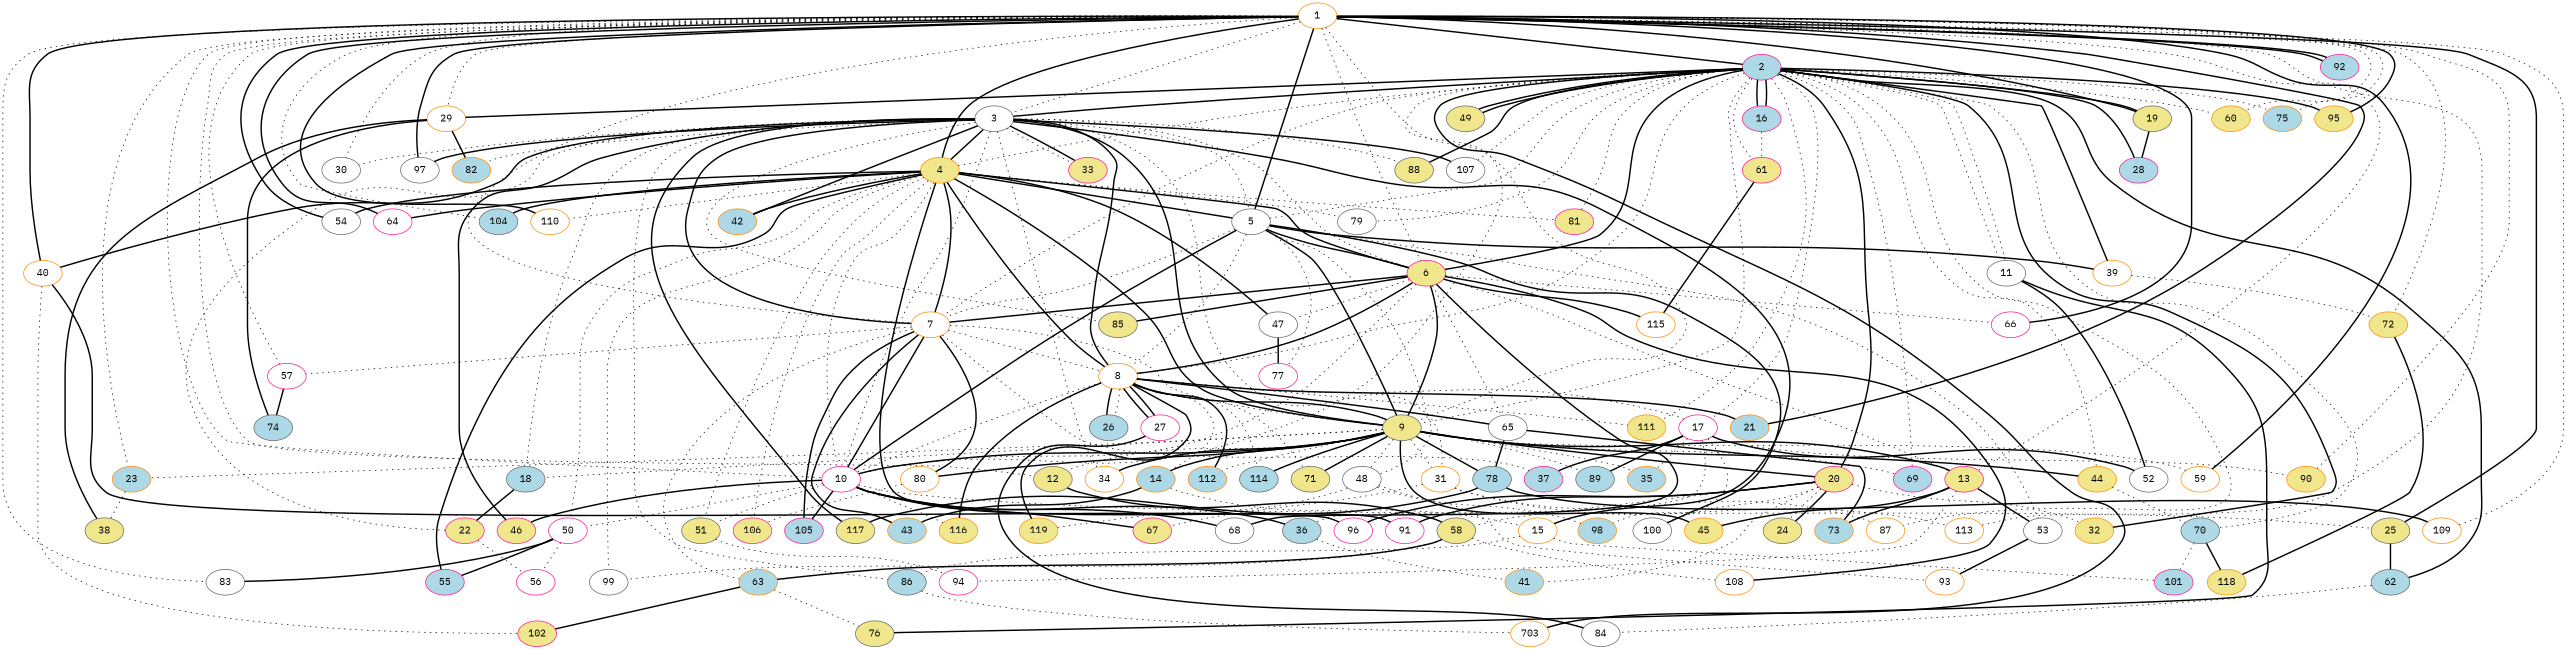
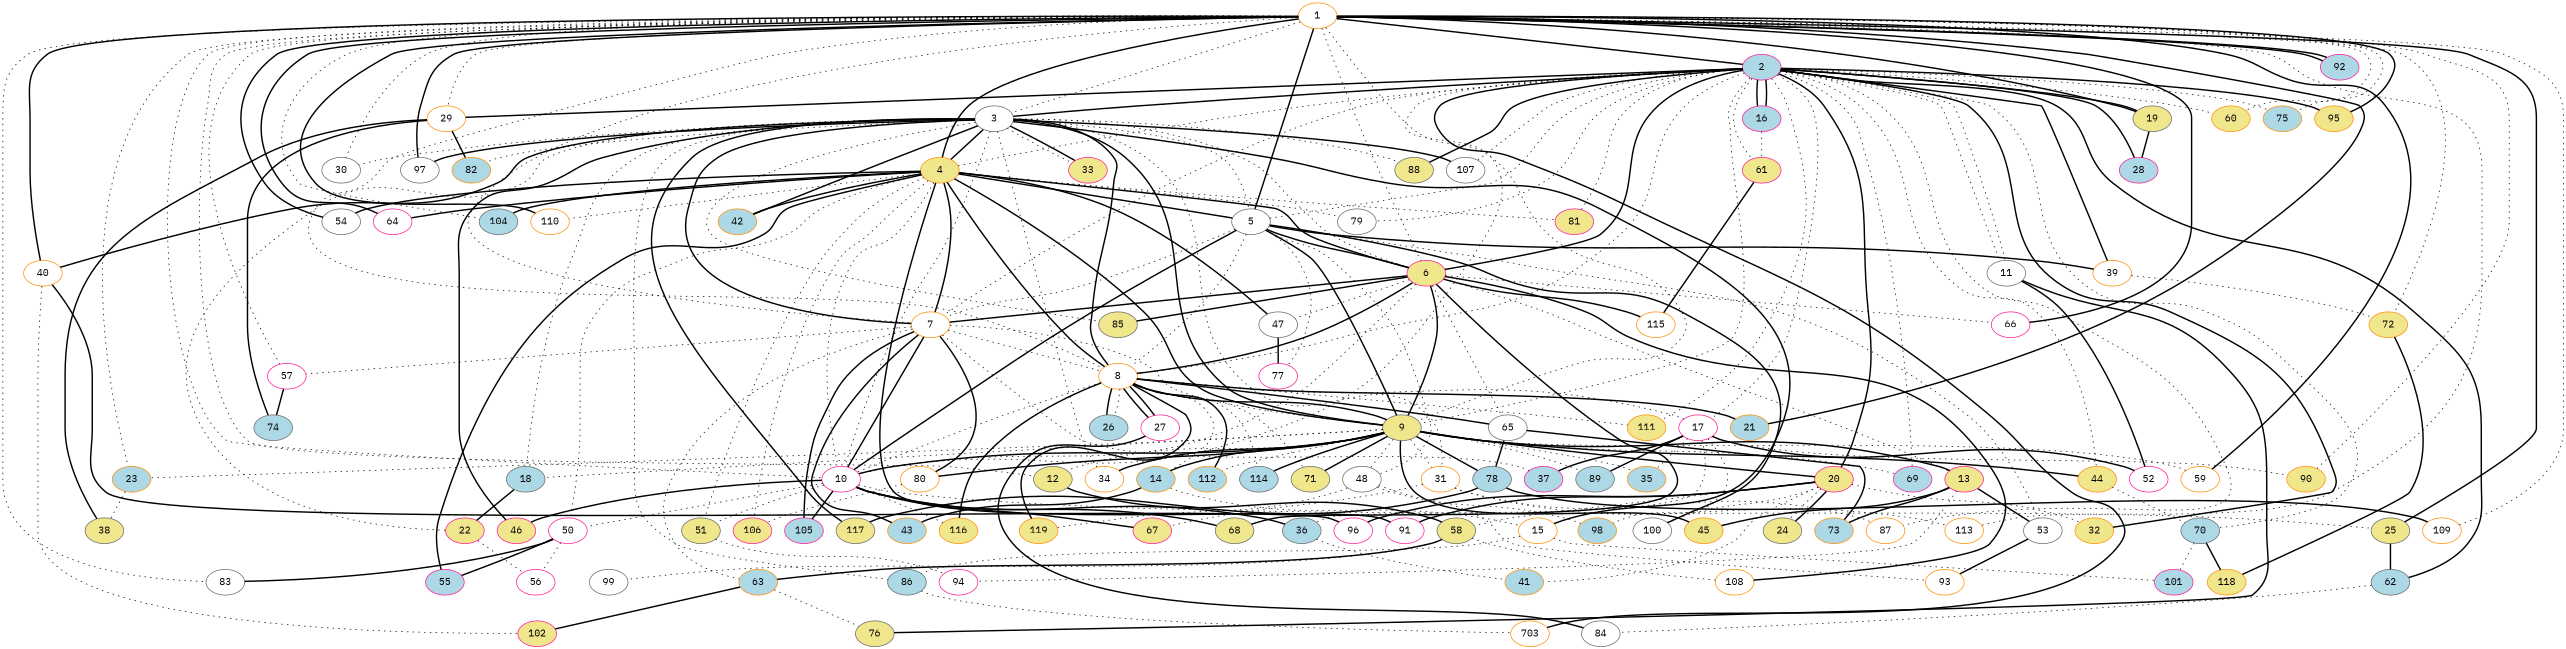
(2140, 51) -> (385, 164)
(1466, 119) -> none
(672, 292) -> none
(2149, 479) -> (2149, 479)
(1235, 531) -> (1235, 531)
